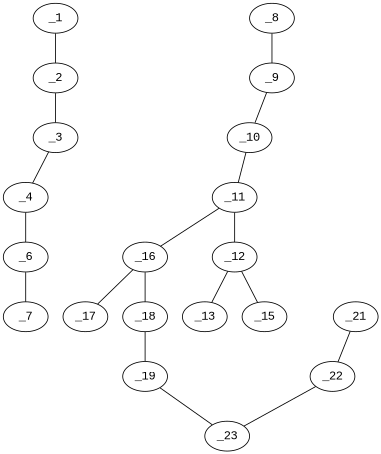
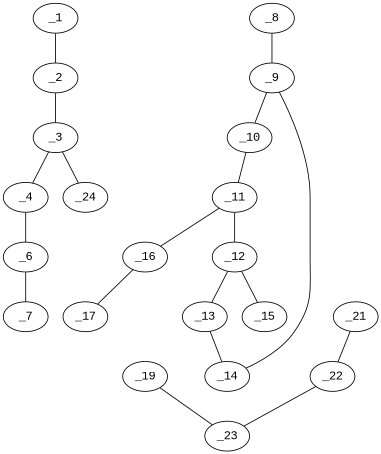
none -> (85, 197)
(145, 317) -> none
none -> (227, 376)
